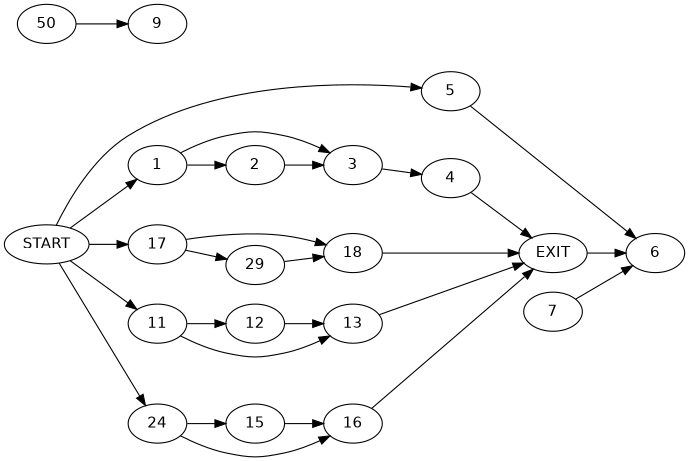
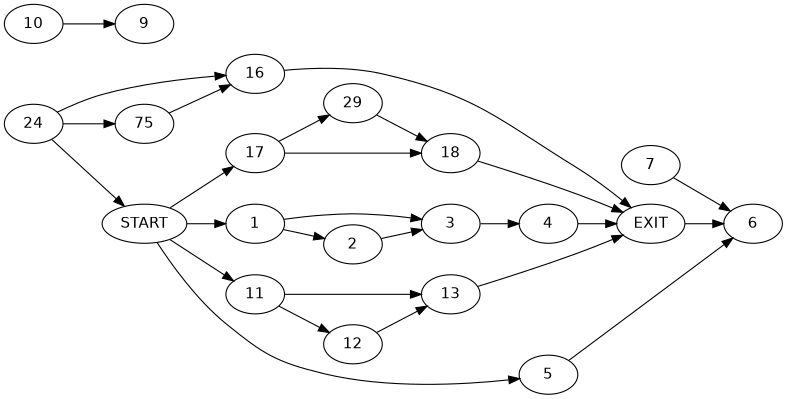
(47, 24) -> (34, 24)
(99, 330) -> (84, 169)
(255, 424) -> (144, 124)
